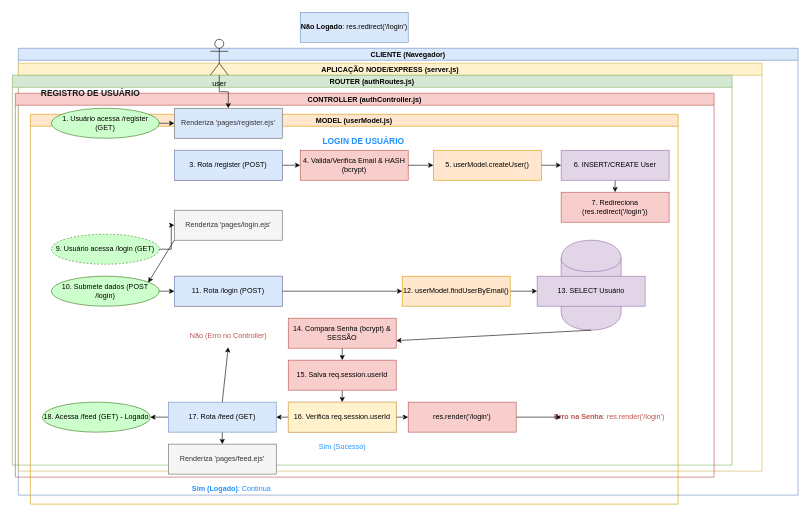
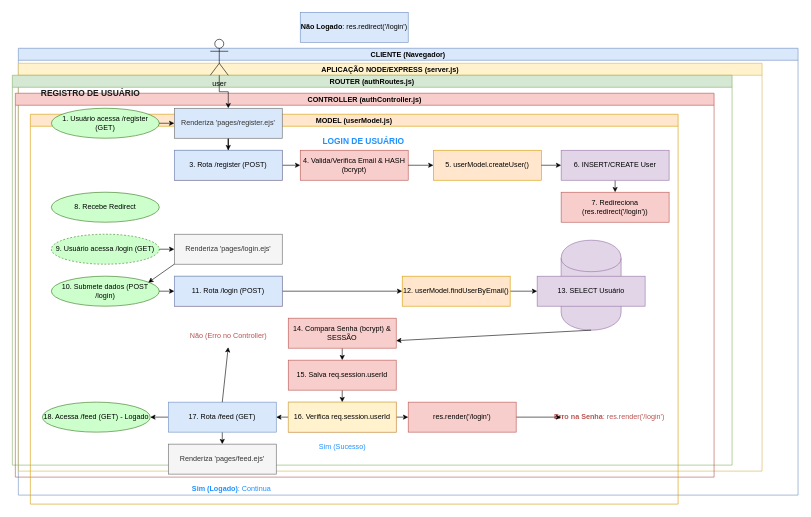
none -> (228, 146)
none -> (105, 207)
(228, 225) -> (228, 249)
